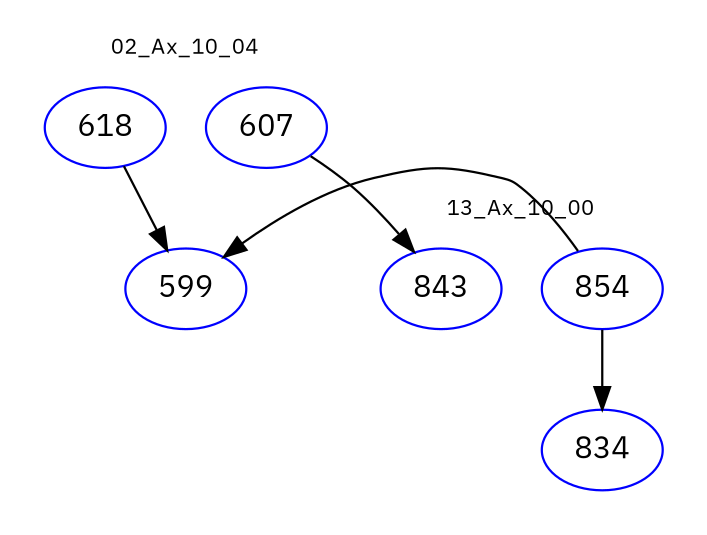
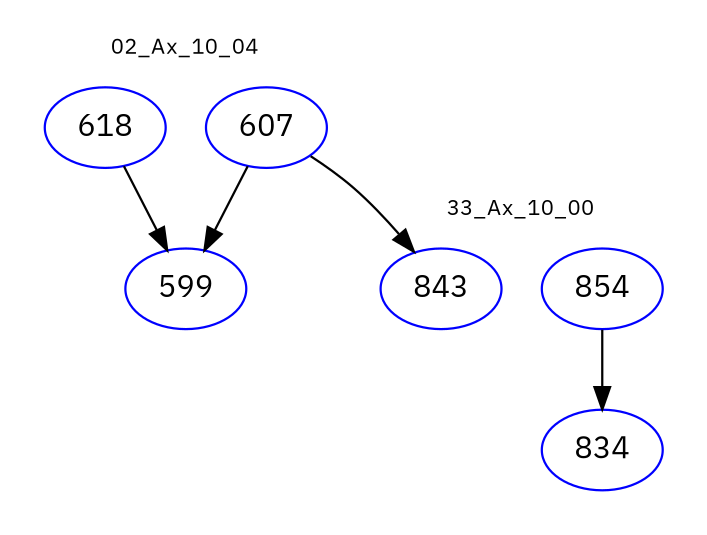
(418, 170) -> (231, 198)
(522, 209) -> (522, 209)
